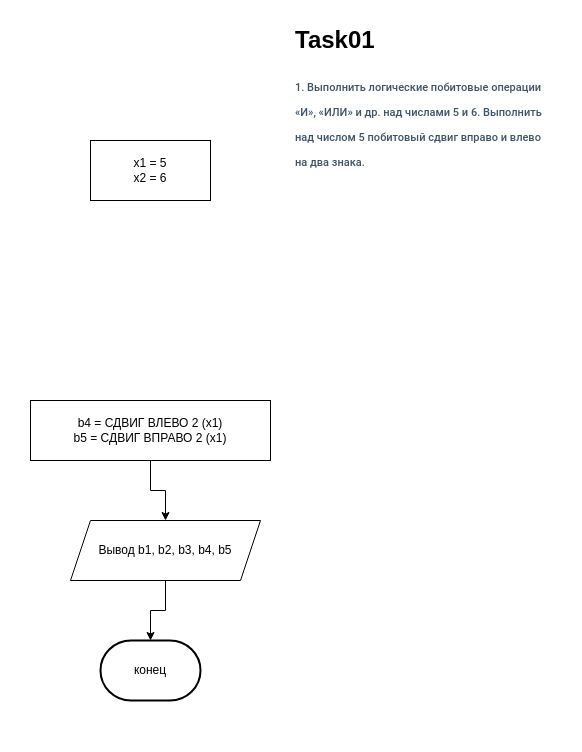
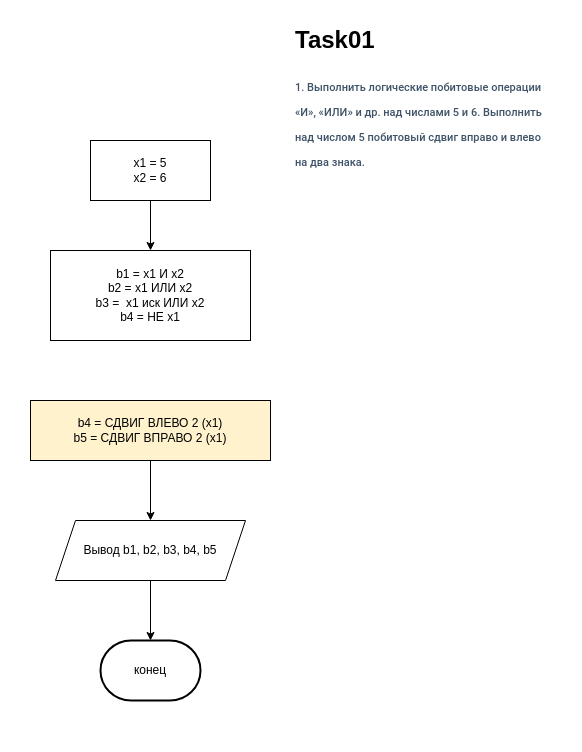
none -> (151, 222)
none -> (151, 296)
(151, 431) -> (151, 431)
(166, 551) -> (151, 551)
